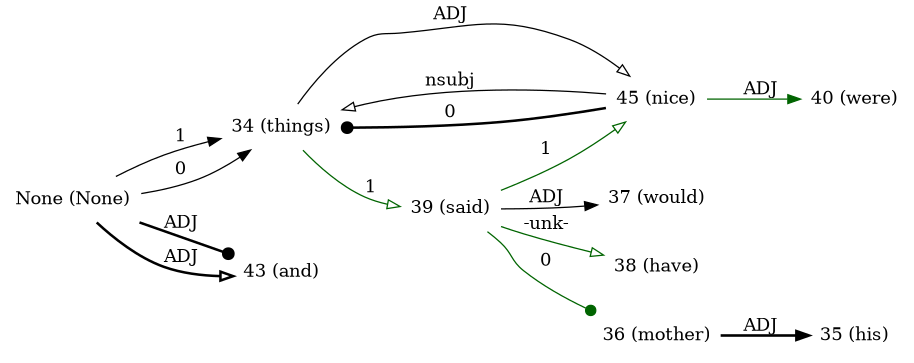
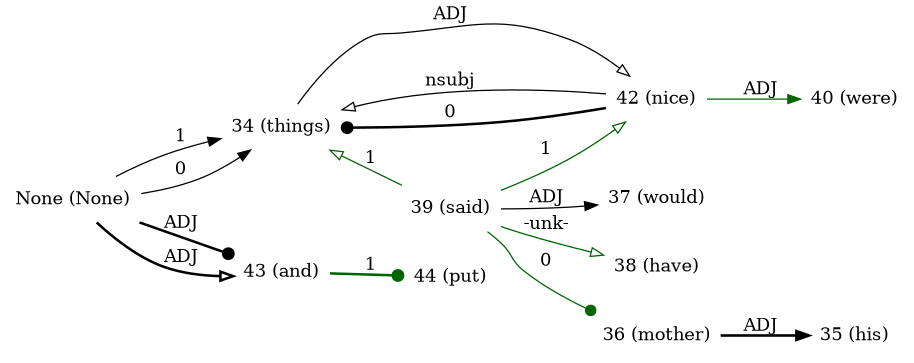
(656, 99) -> (656, 99)
(341, 183) -> (372, 171)
none -> (451, 277)
